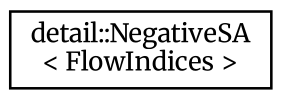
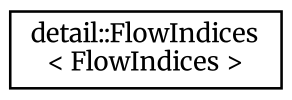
(141, 50) -> (146, 50)
